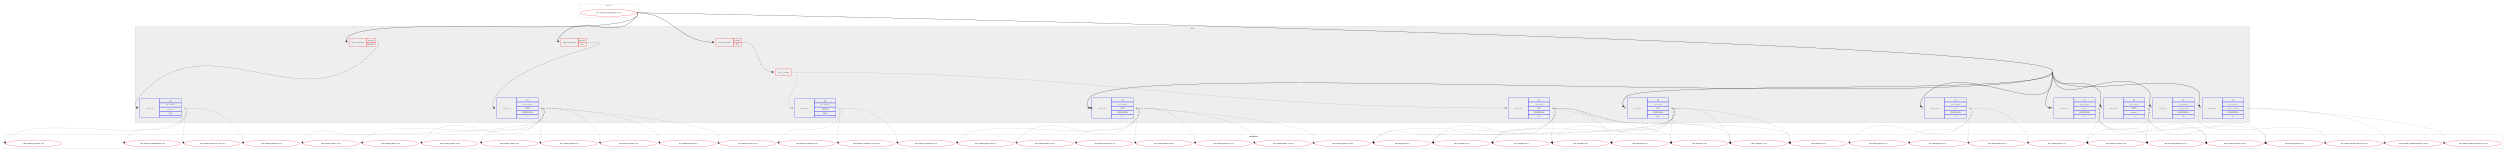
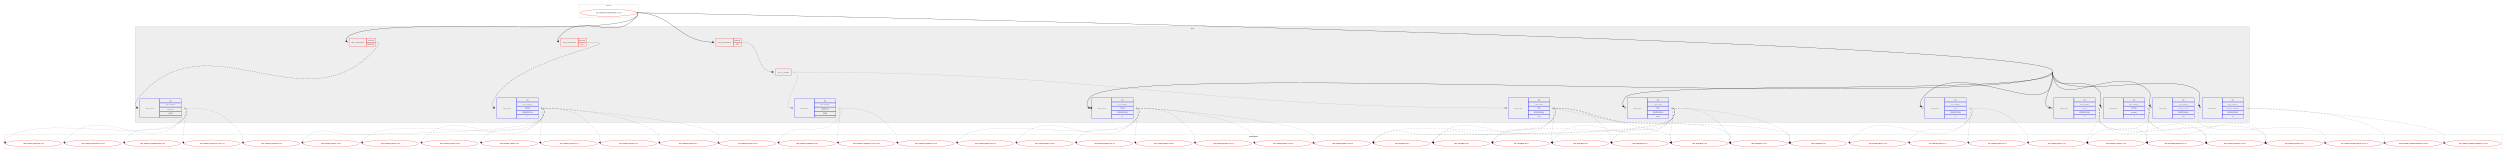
none -> (93, 144)
